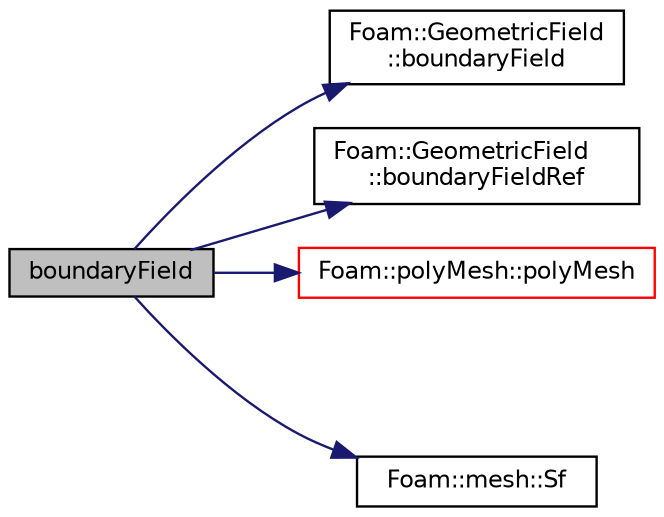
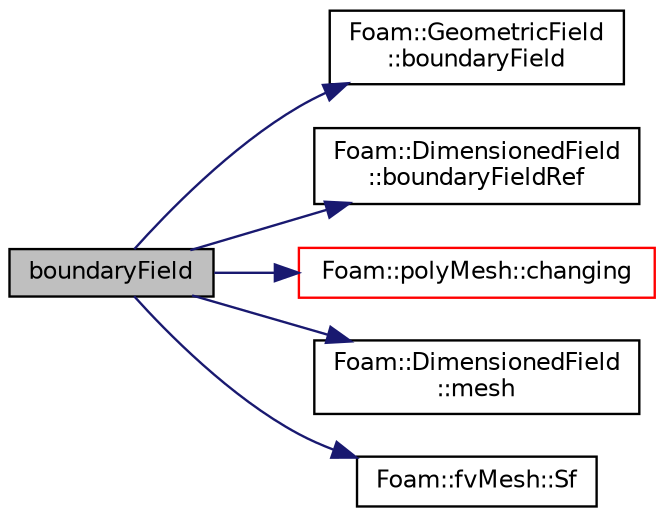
(477, 166) -> (477, 166)
(477, 273) -> (477, 273)
none -> (477, 377)
(477, 482) -> (477, 482)
